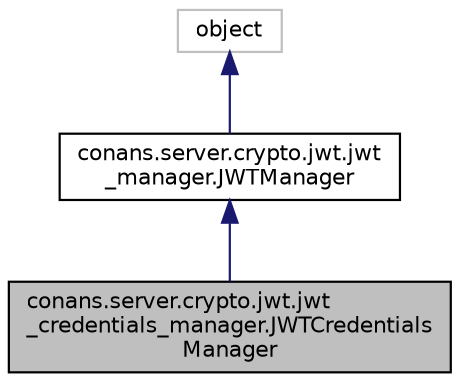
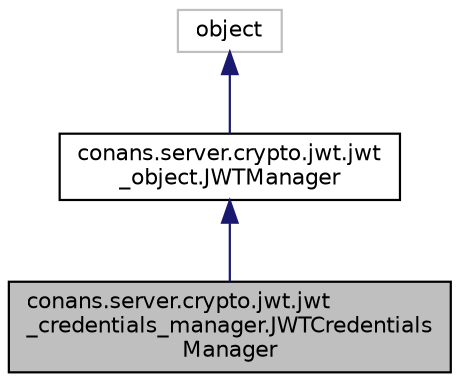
(230, 167) -> (230, 167)
